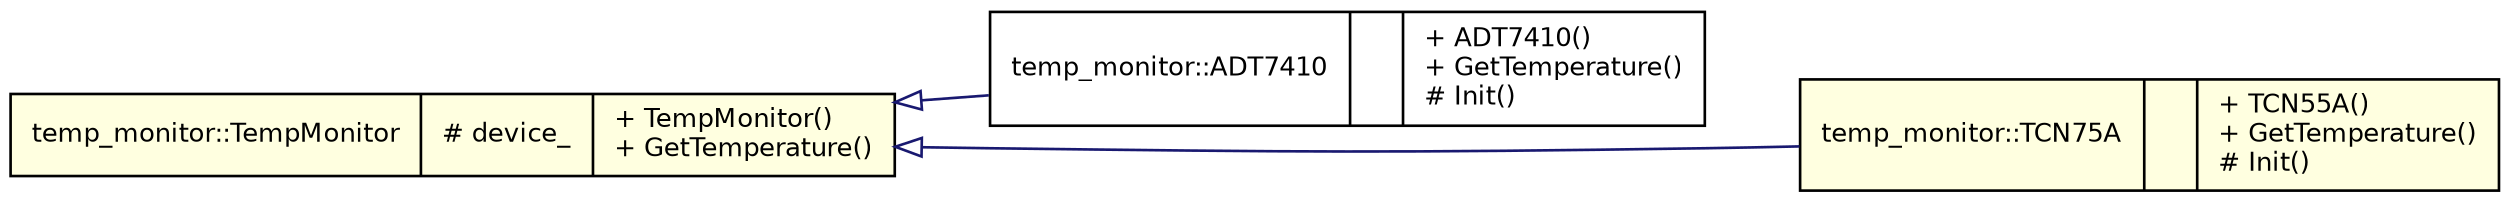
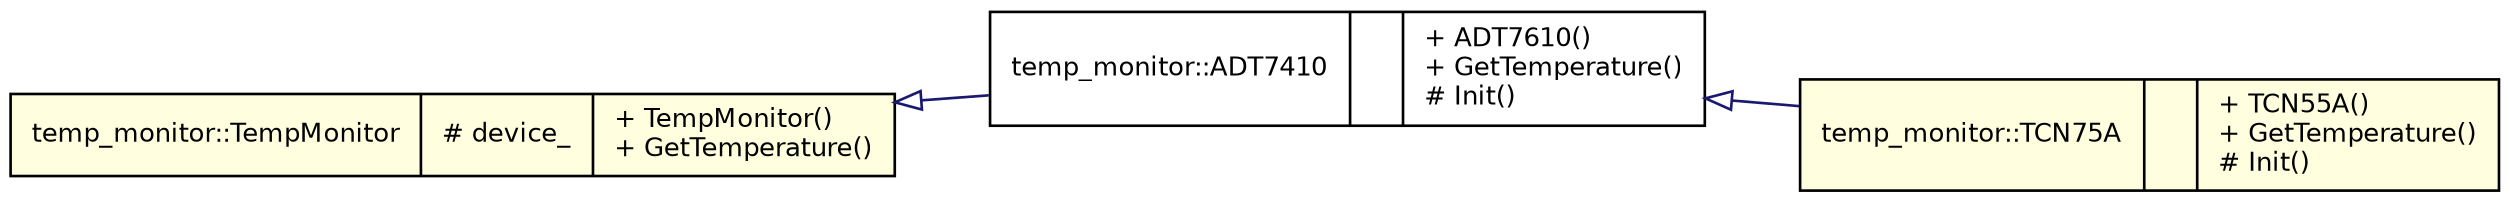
(1509, 38) -> (1509, 38)
(1361, 151) -> (1766, 103)
